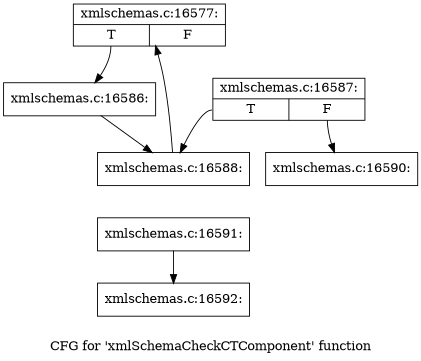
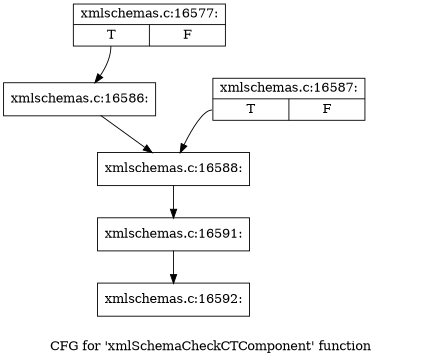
(168, 103) -> (174, 197)
(342, 169) -> none
